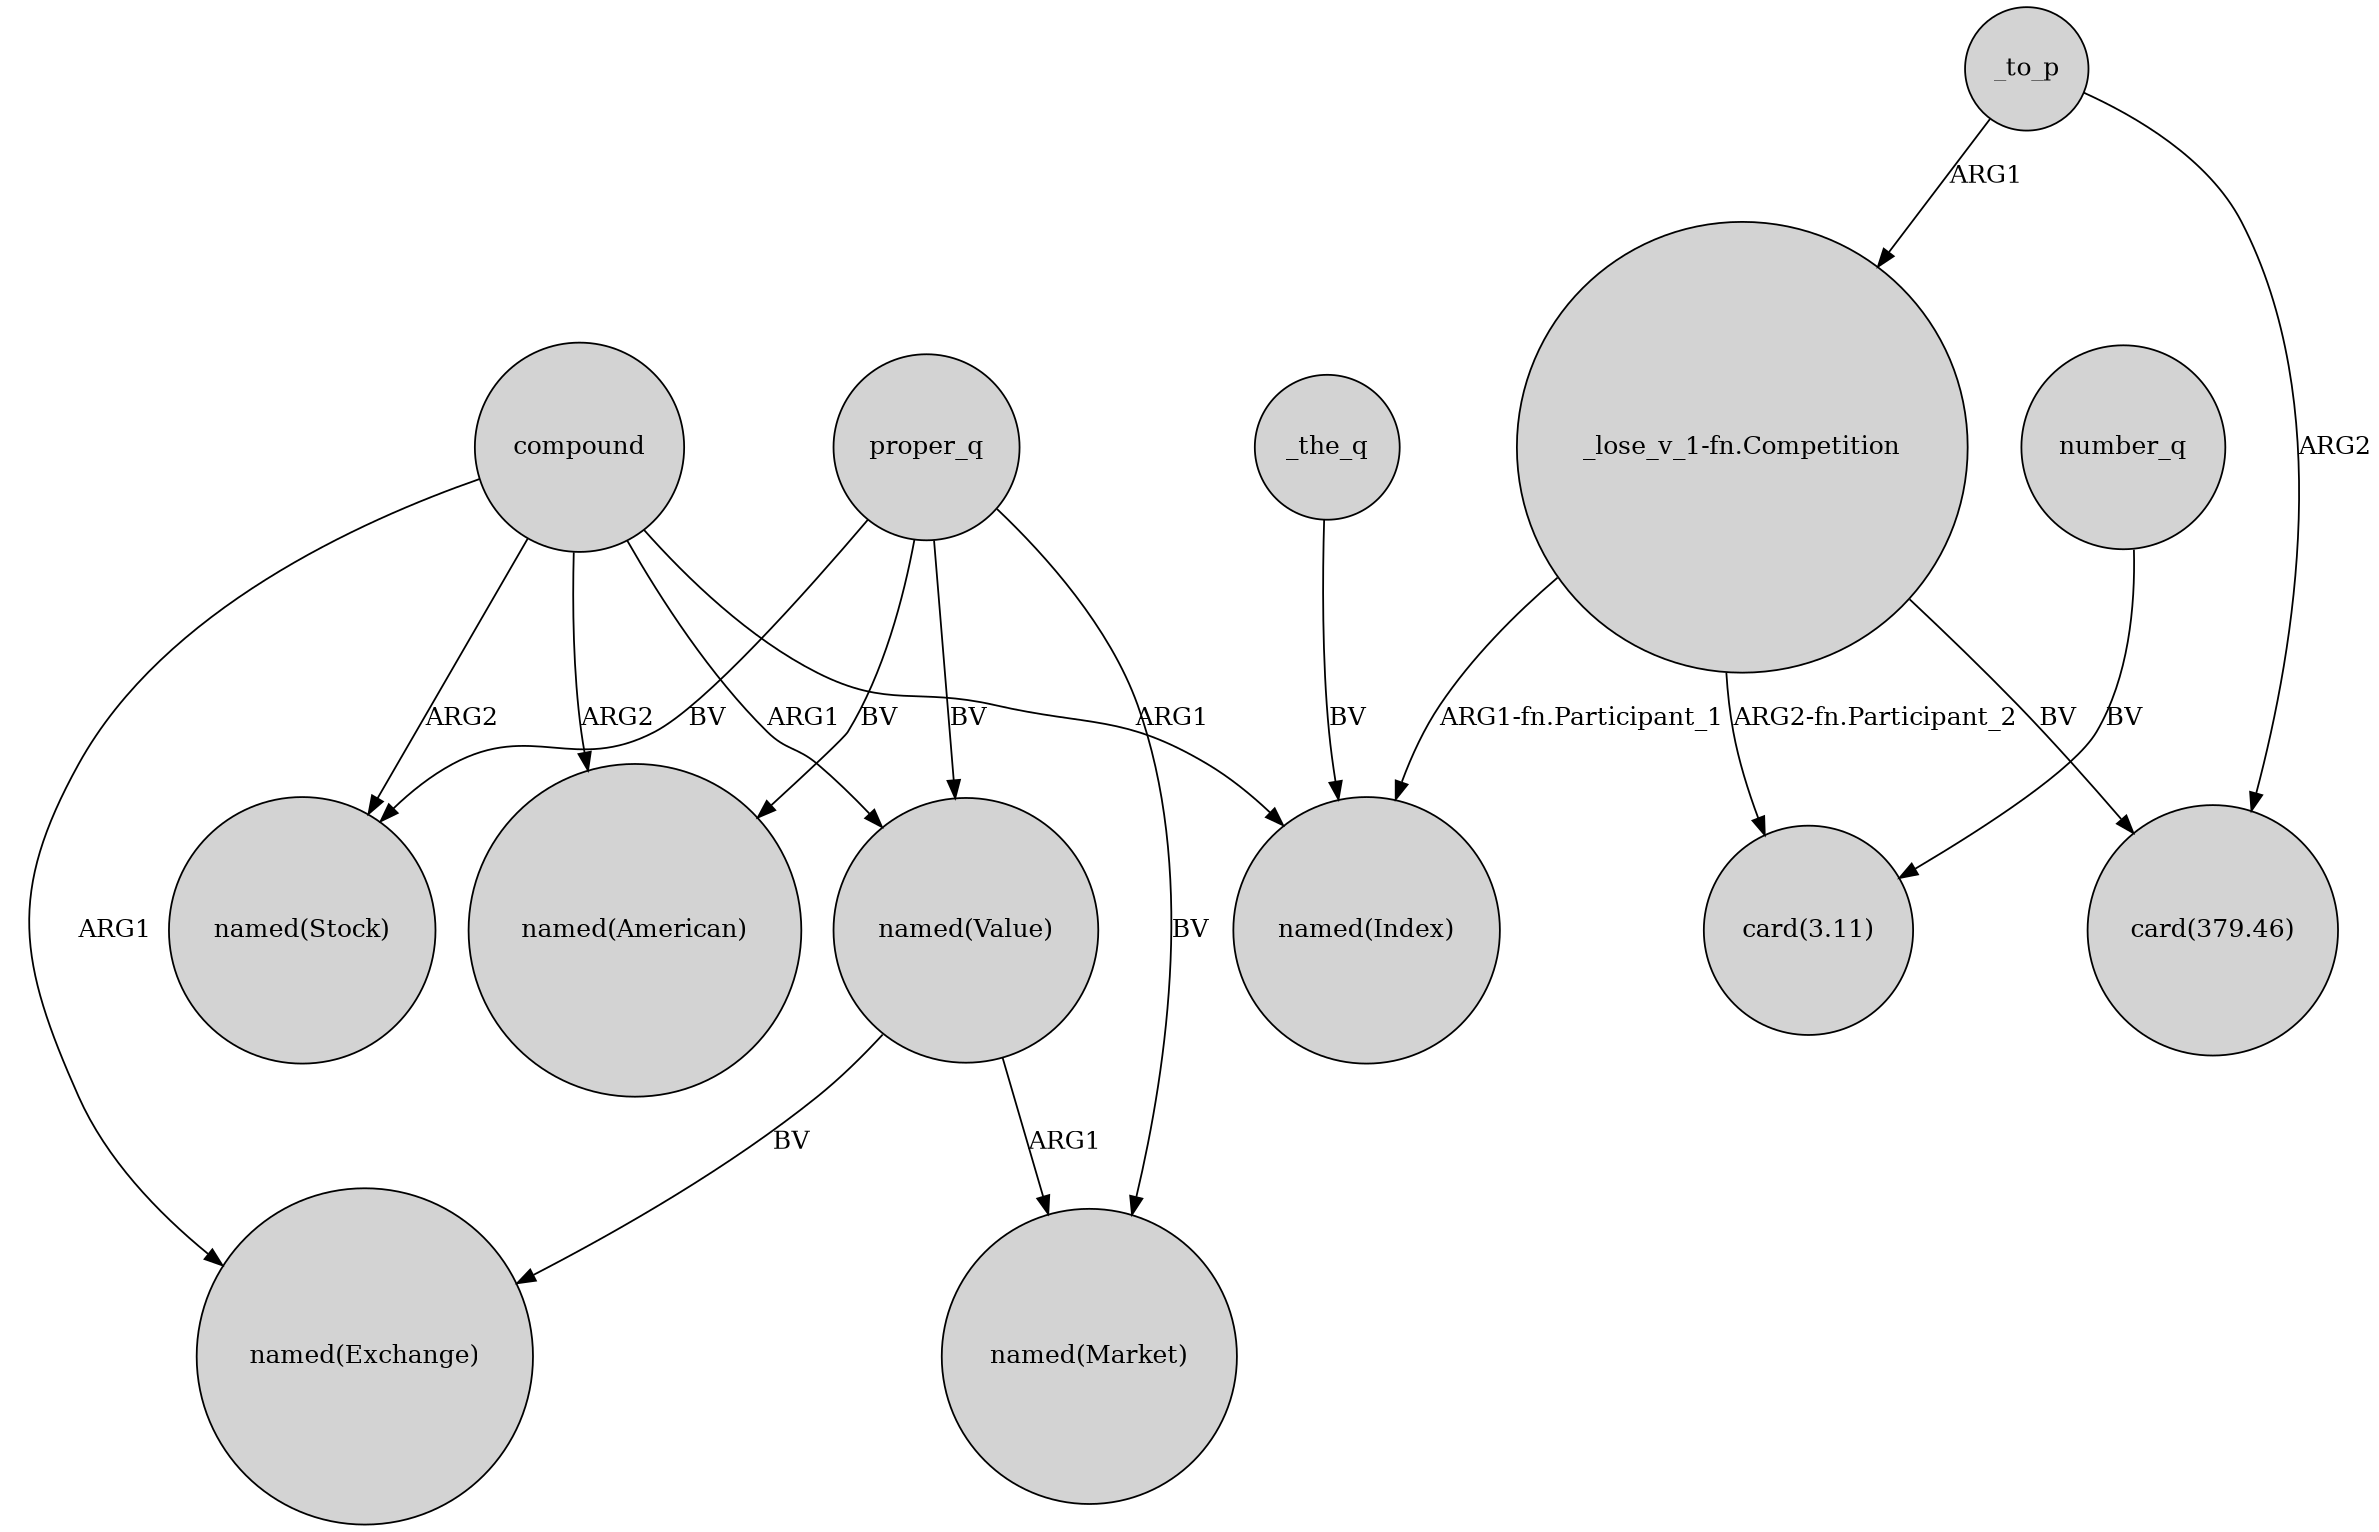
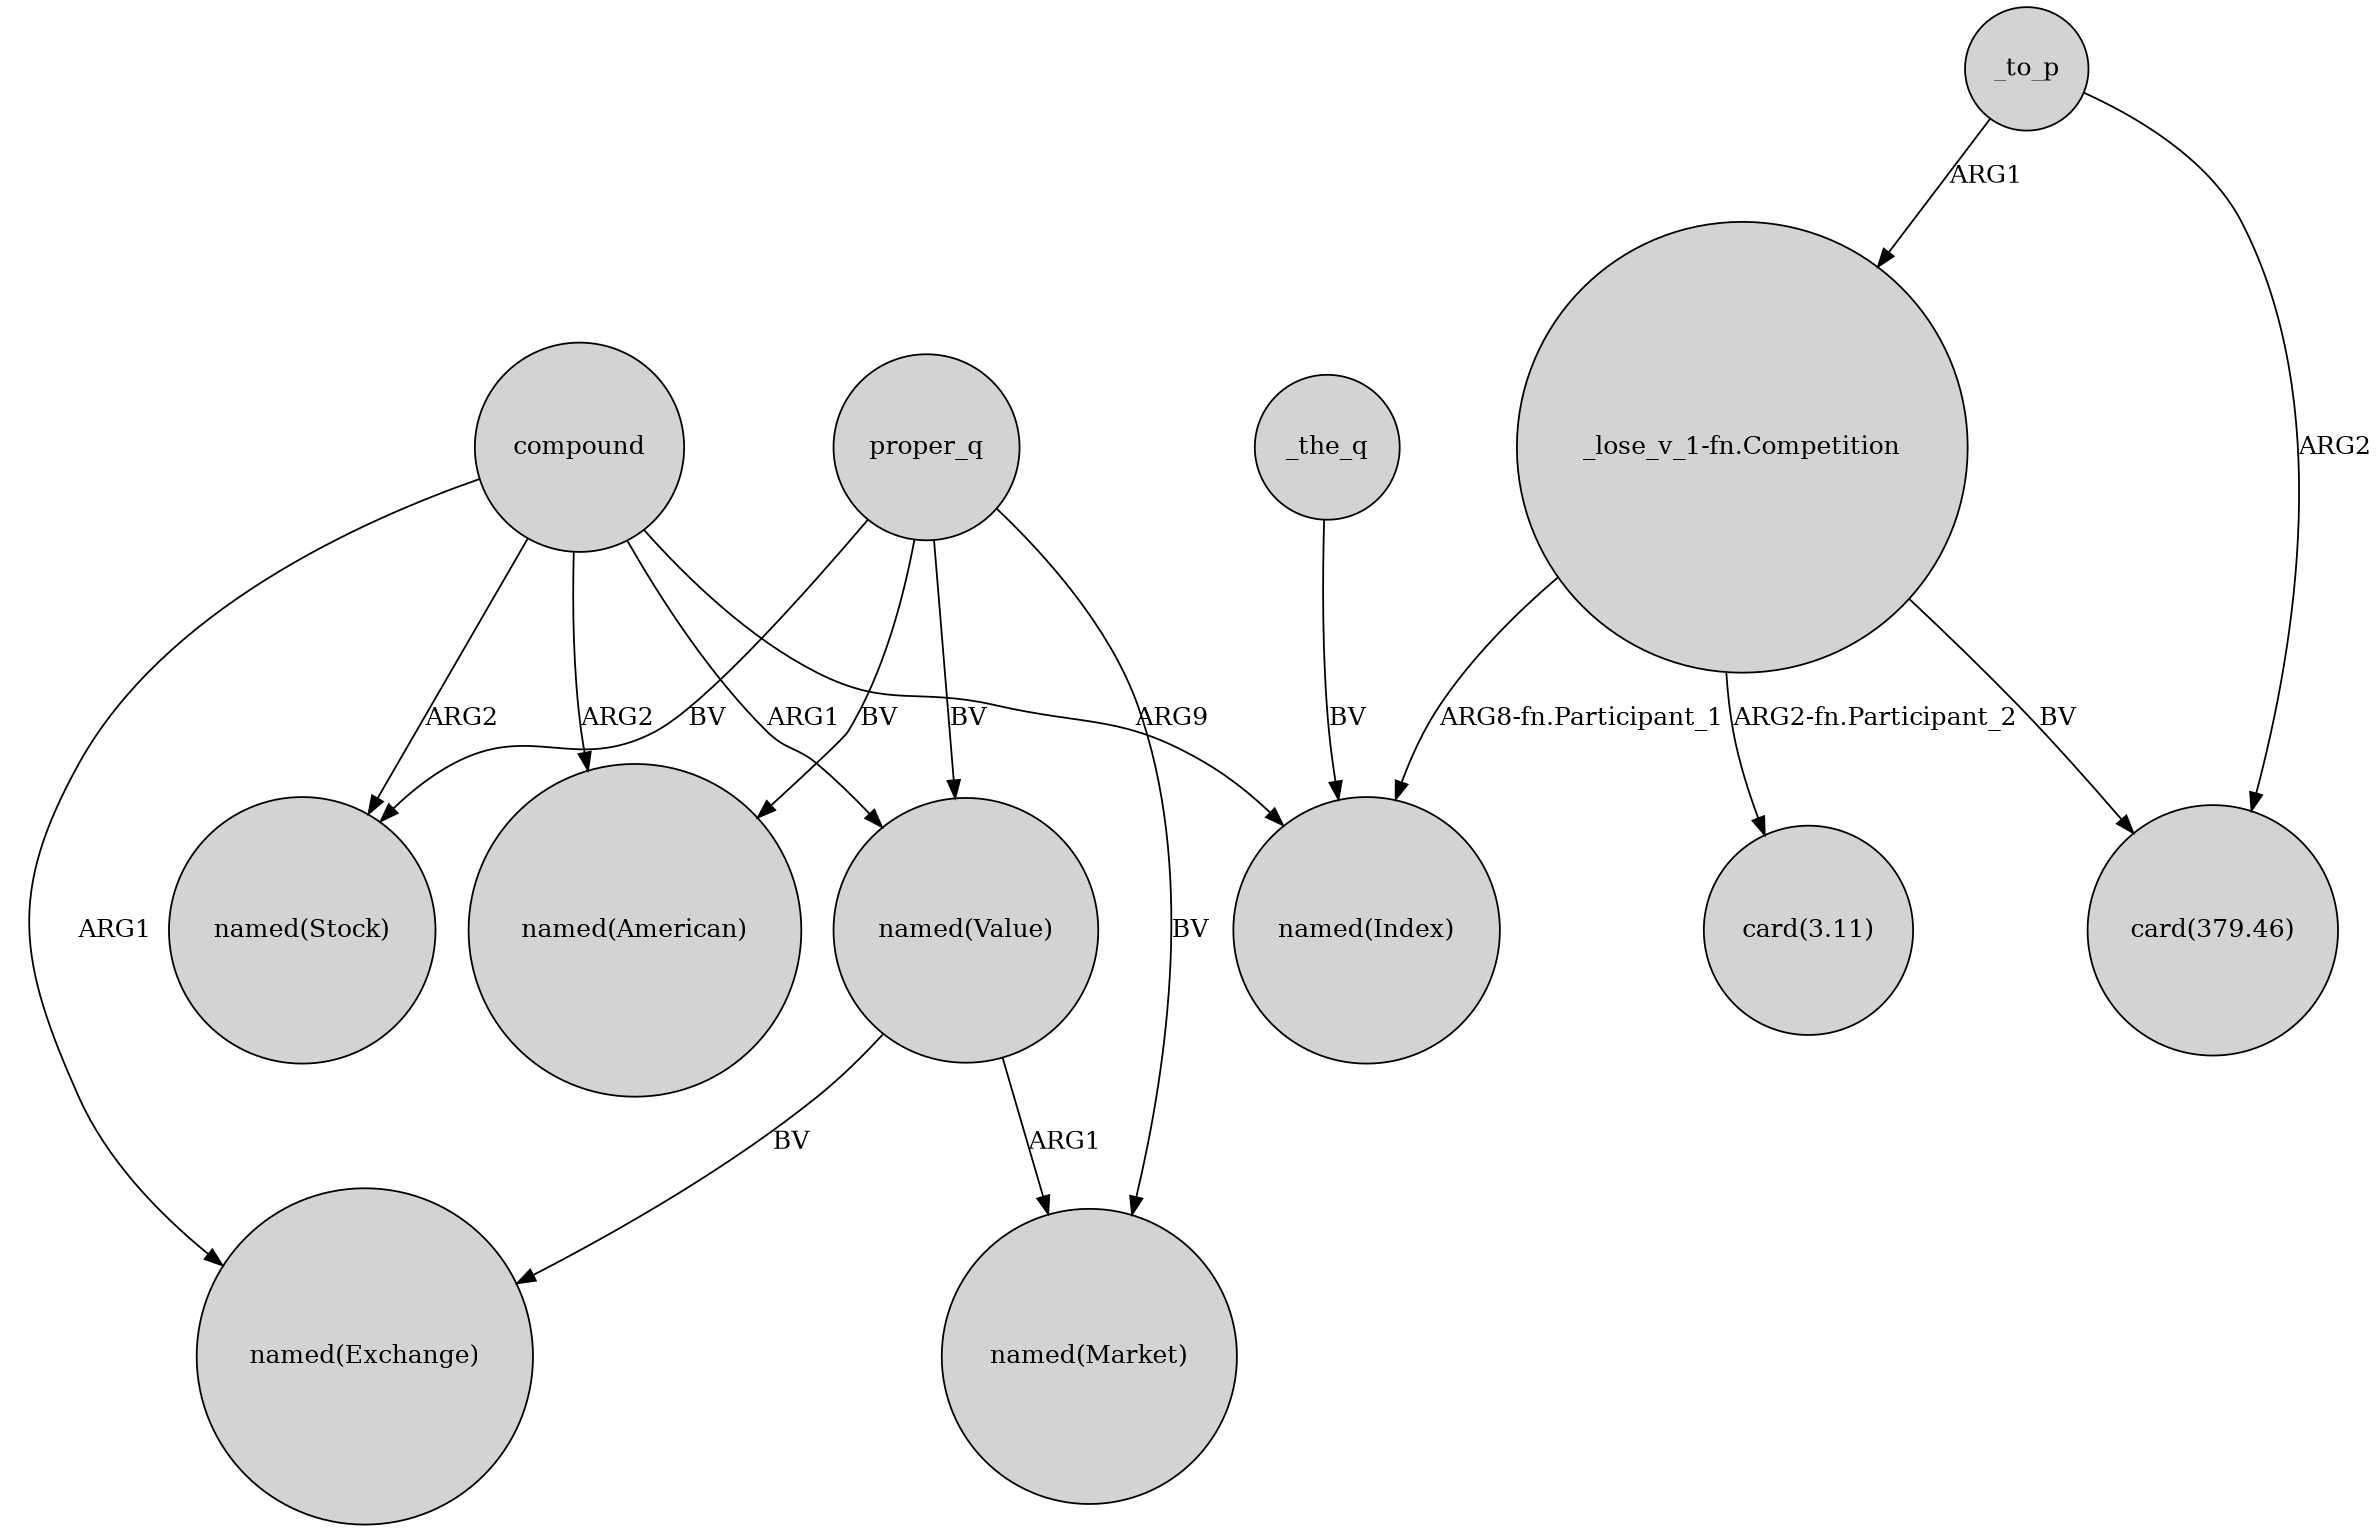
(2123, 447) -> none
(1173, 718) -> (1173, 718)
(1582, 718) -> (1582, 718)
